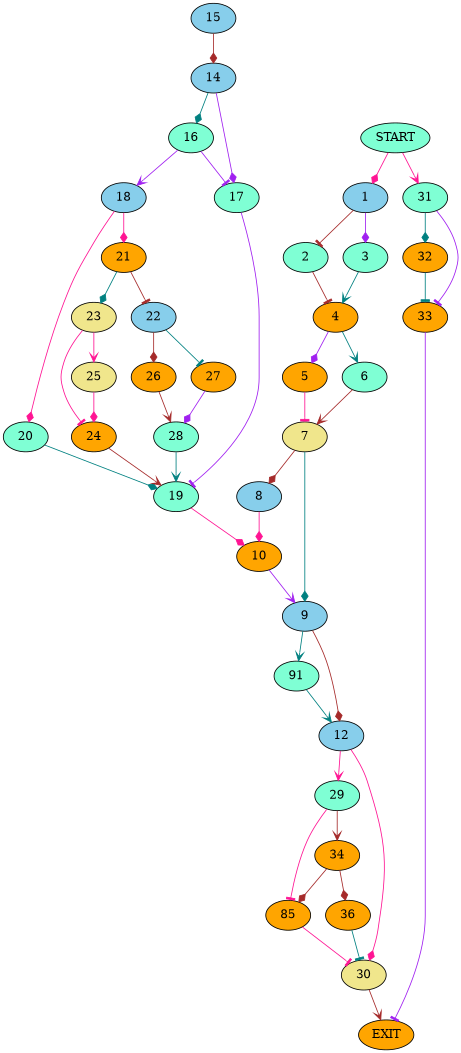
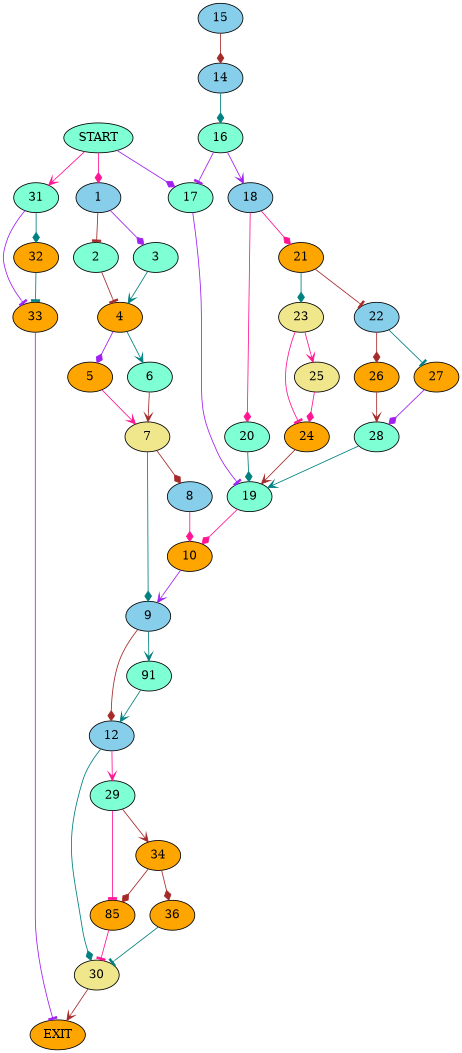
(224, 133) -> (142, 166)
(305, 405) -> (116, 404)
(383, 848) -> (72, 848)
